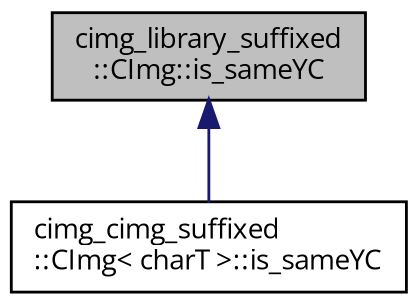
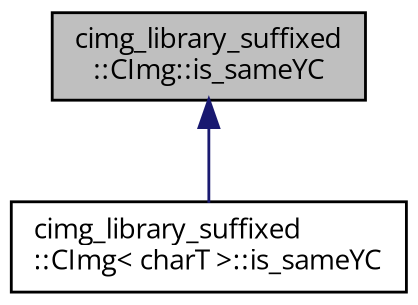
(209, 247) -> (209, 247)
